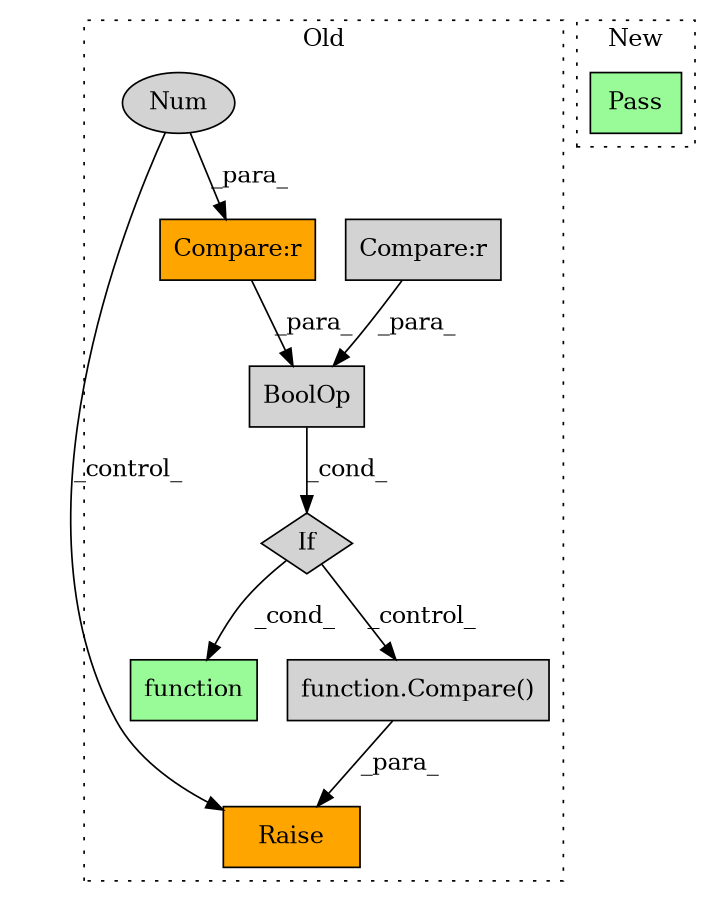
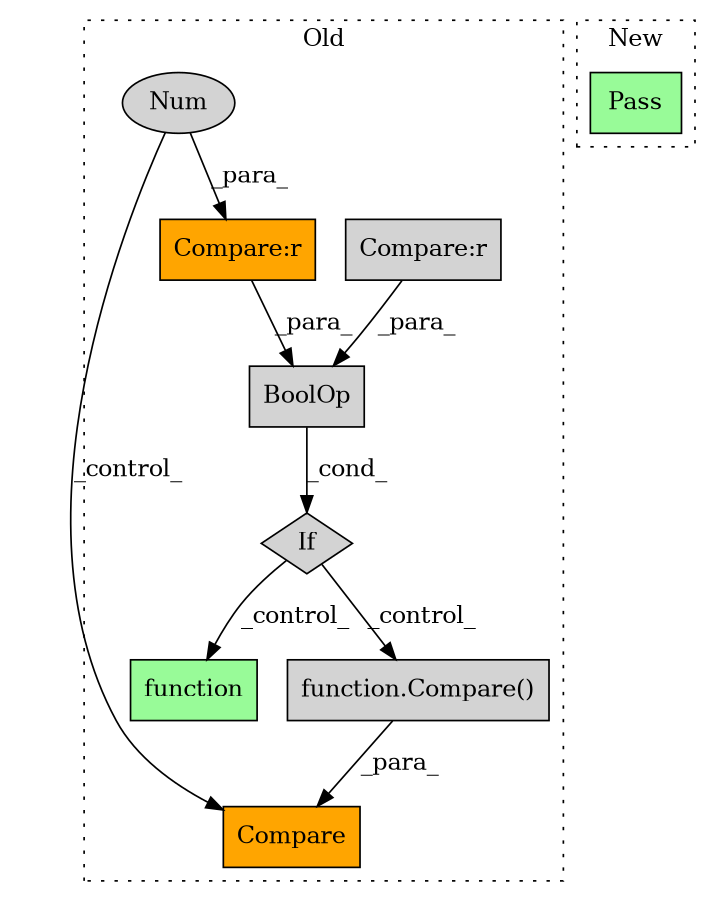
(295, 617) -> (295, 617)
(292, 837) -> (292, 837)
